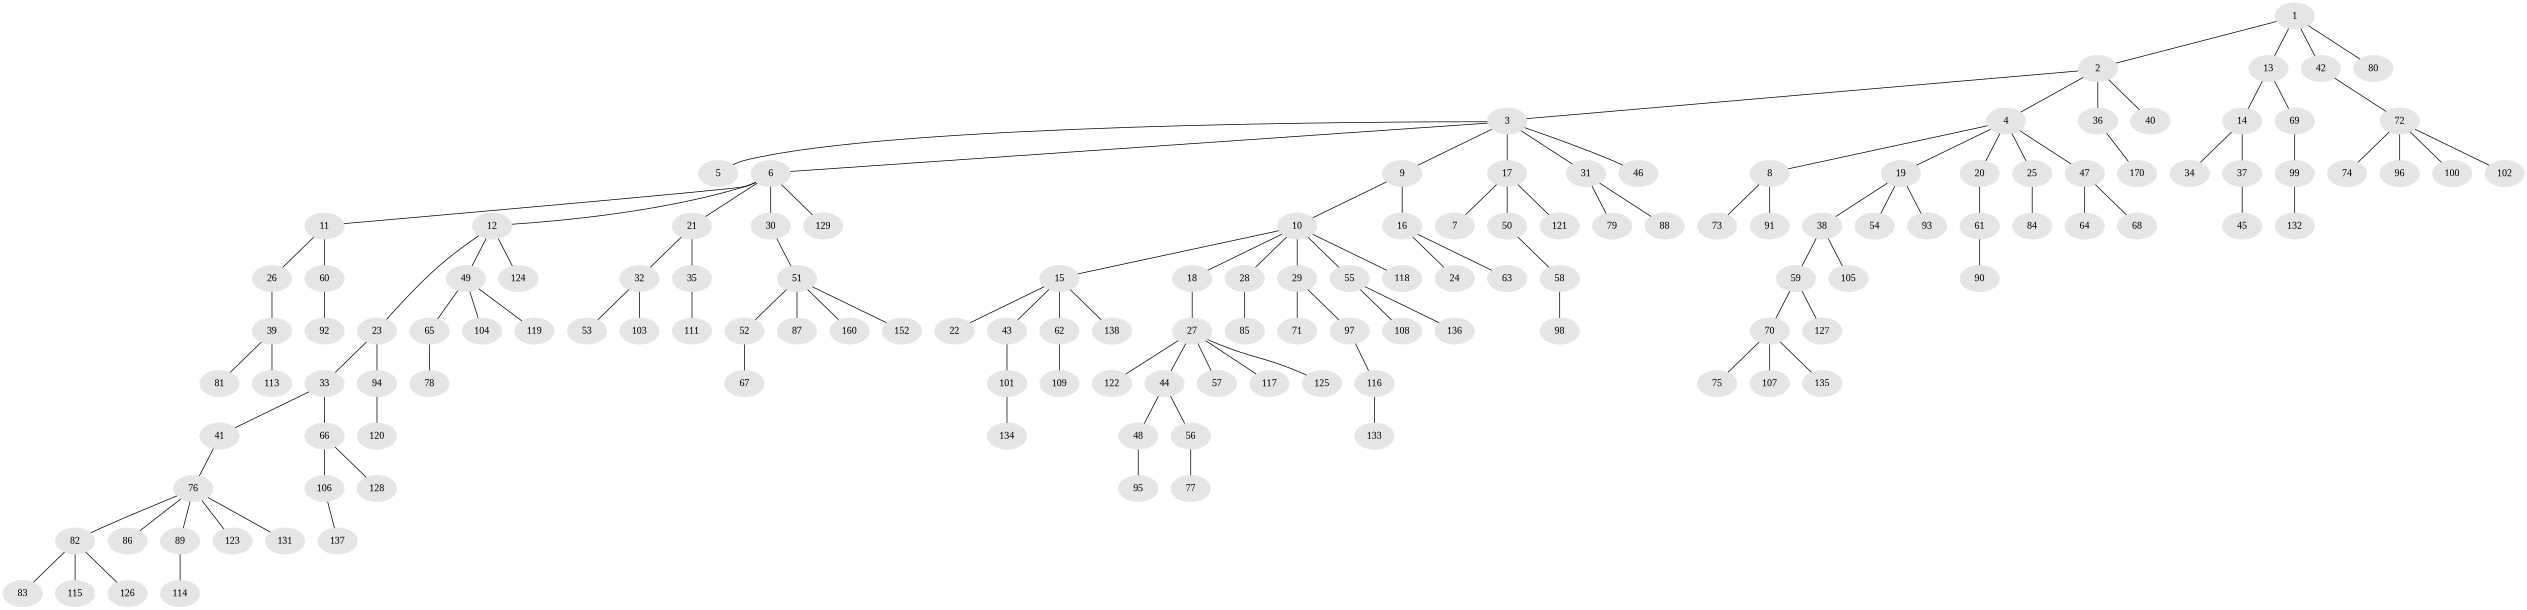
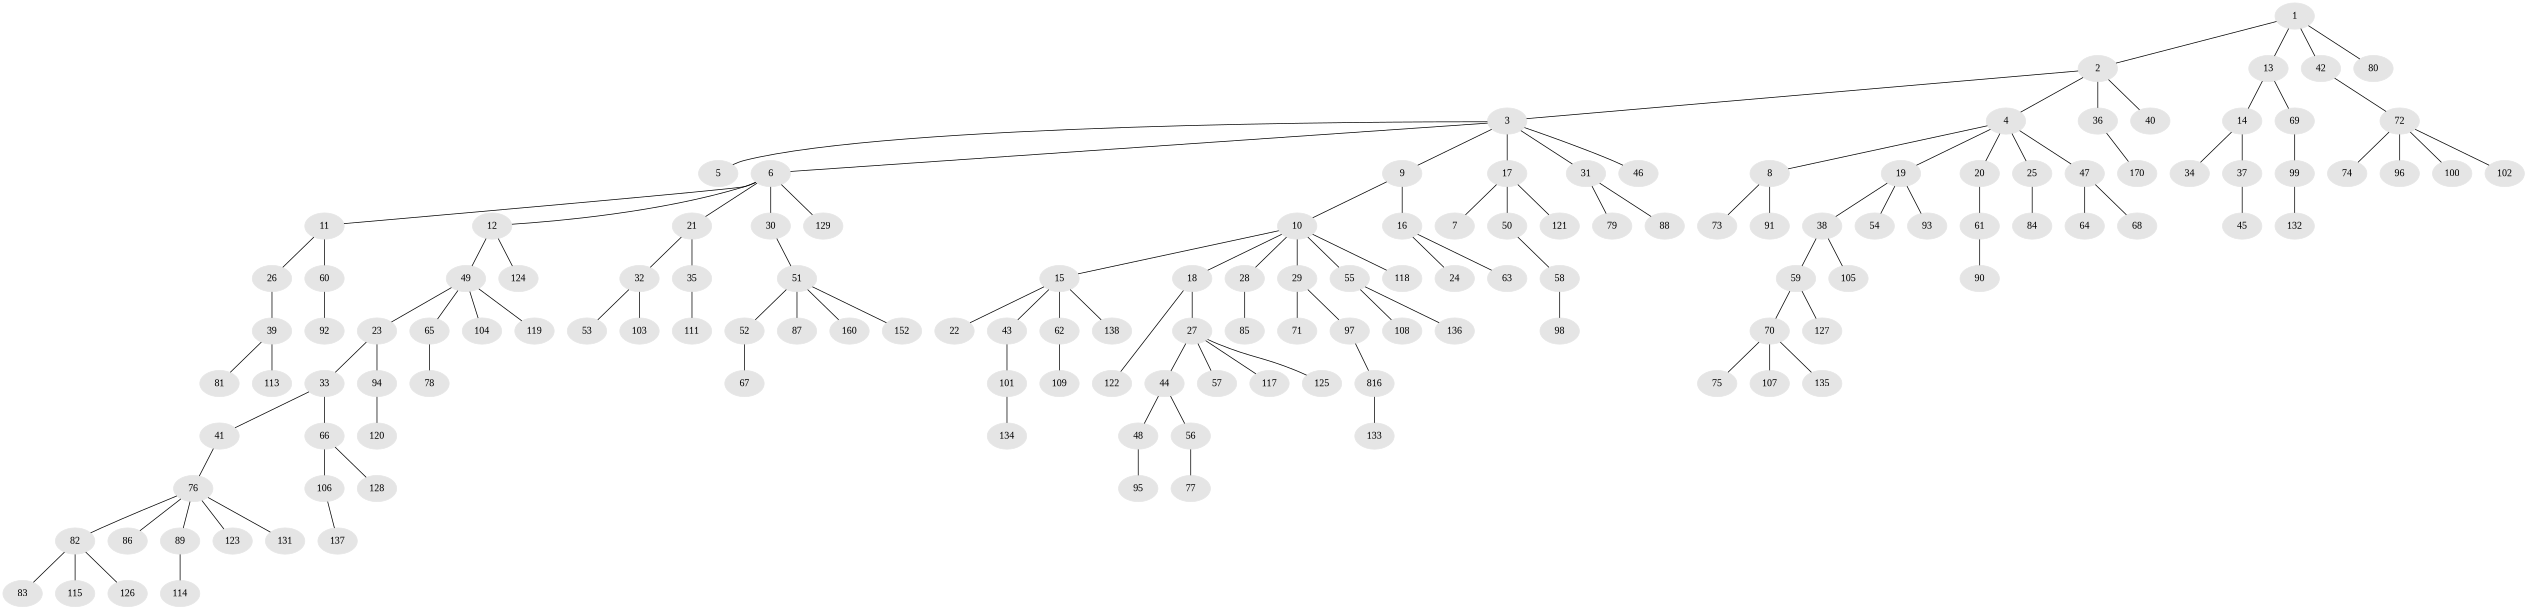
(430, 274) -> (421, 305)
(1152, 357) -> (1152, 331)
(1374, 384) -> (1374, 384)
